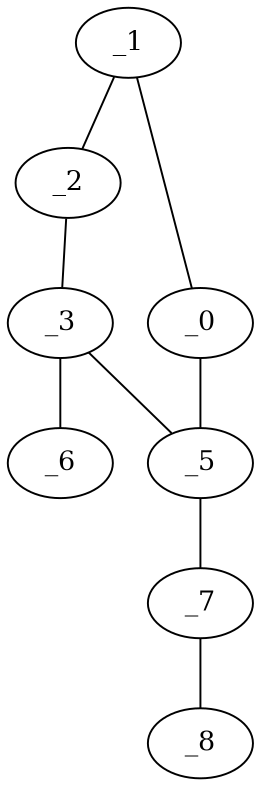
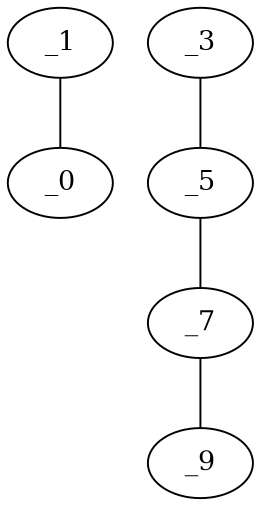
(68, 183) -> none
(200, 393) -> none
(60, 463) -> none
(200, 743) -> (200, 463)
